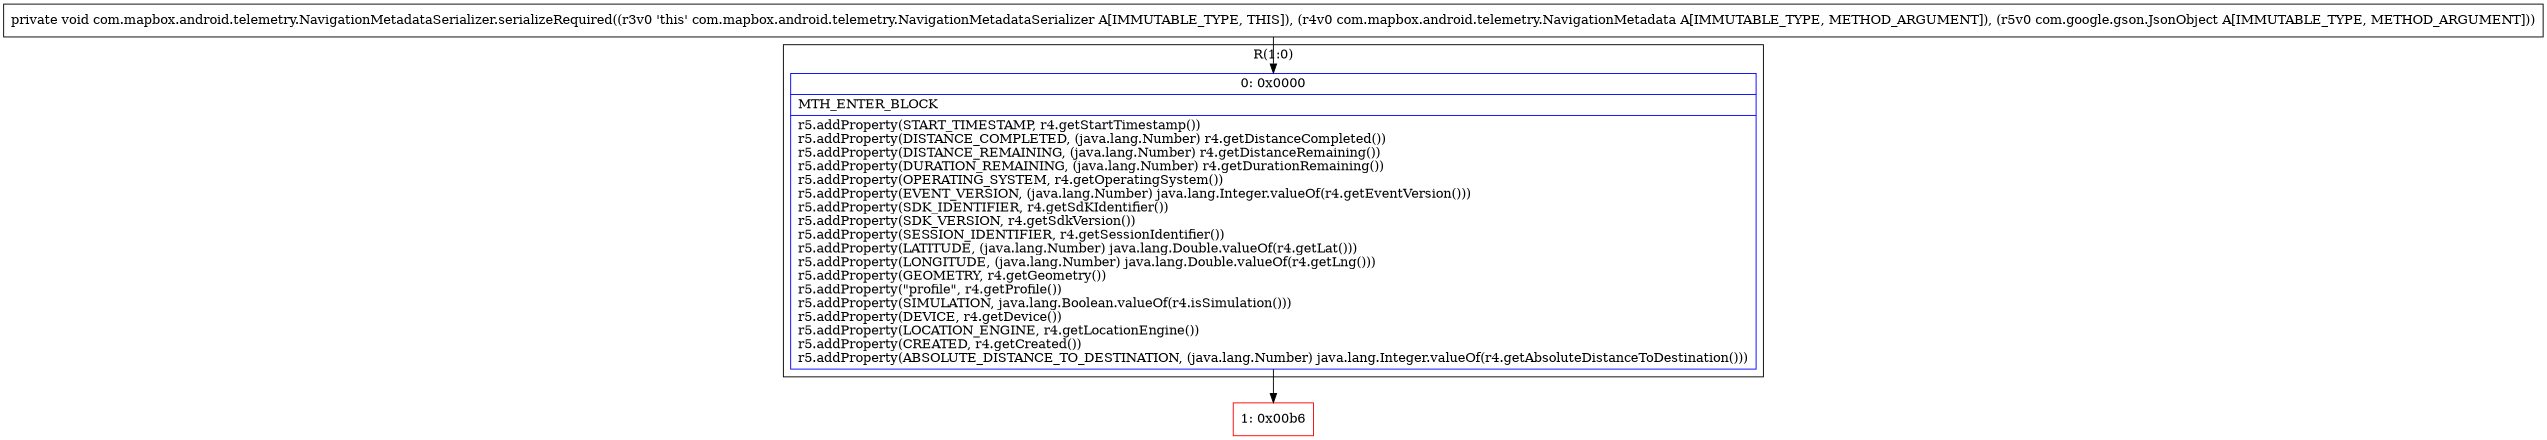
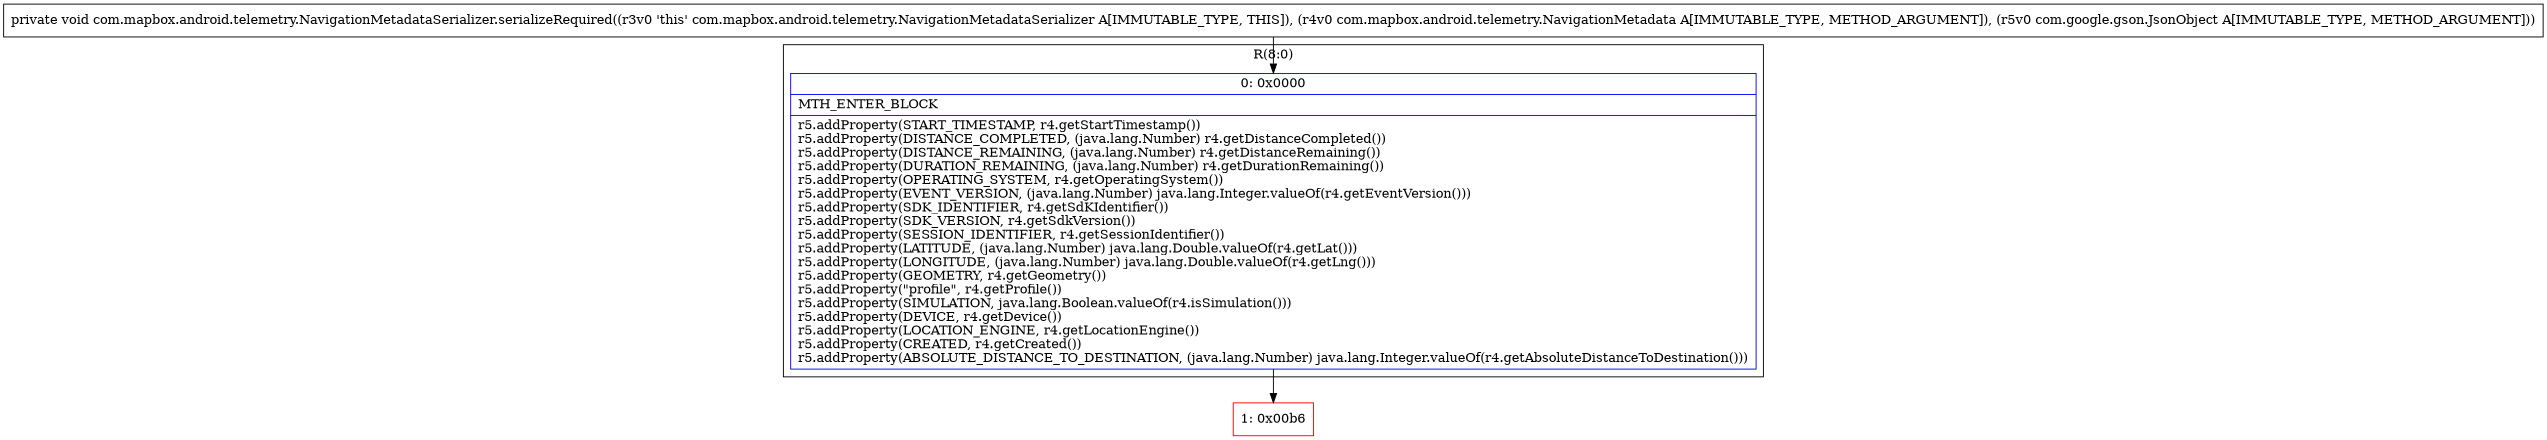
(1273, 55) -> (1273, 55)
